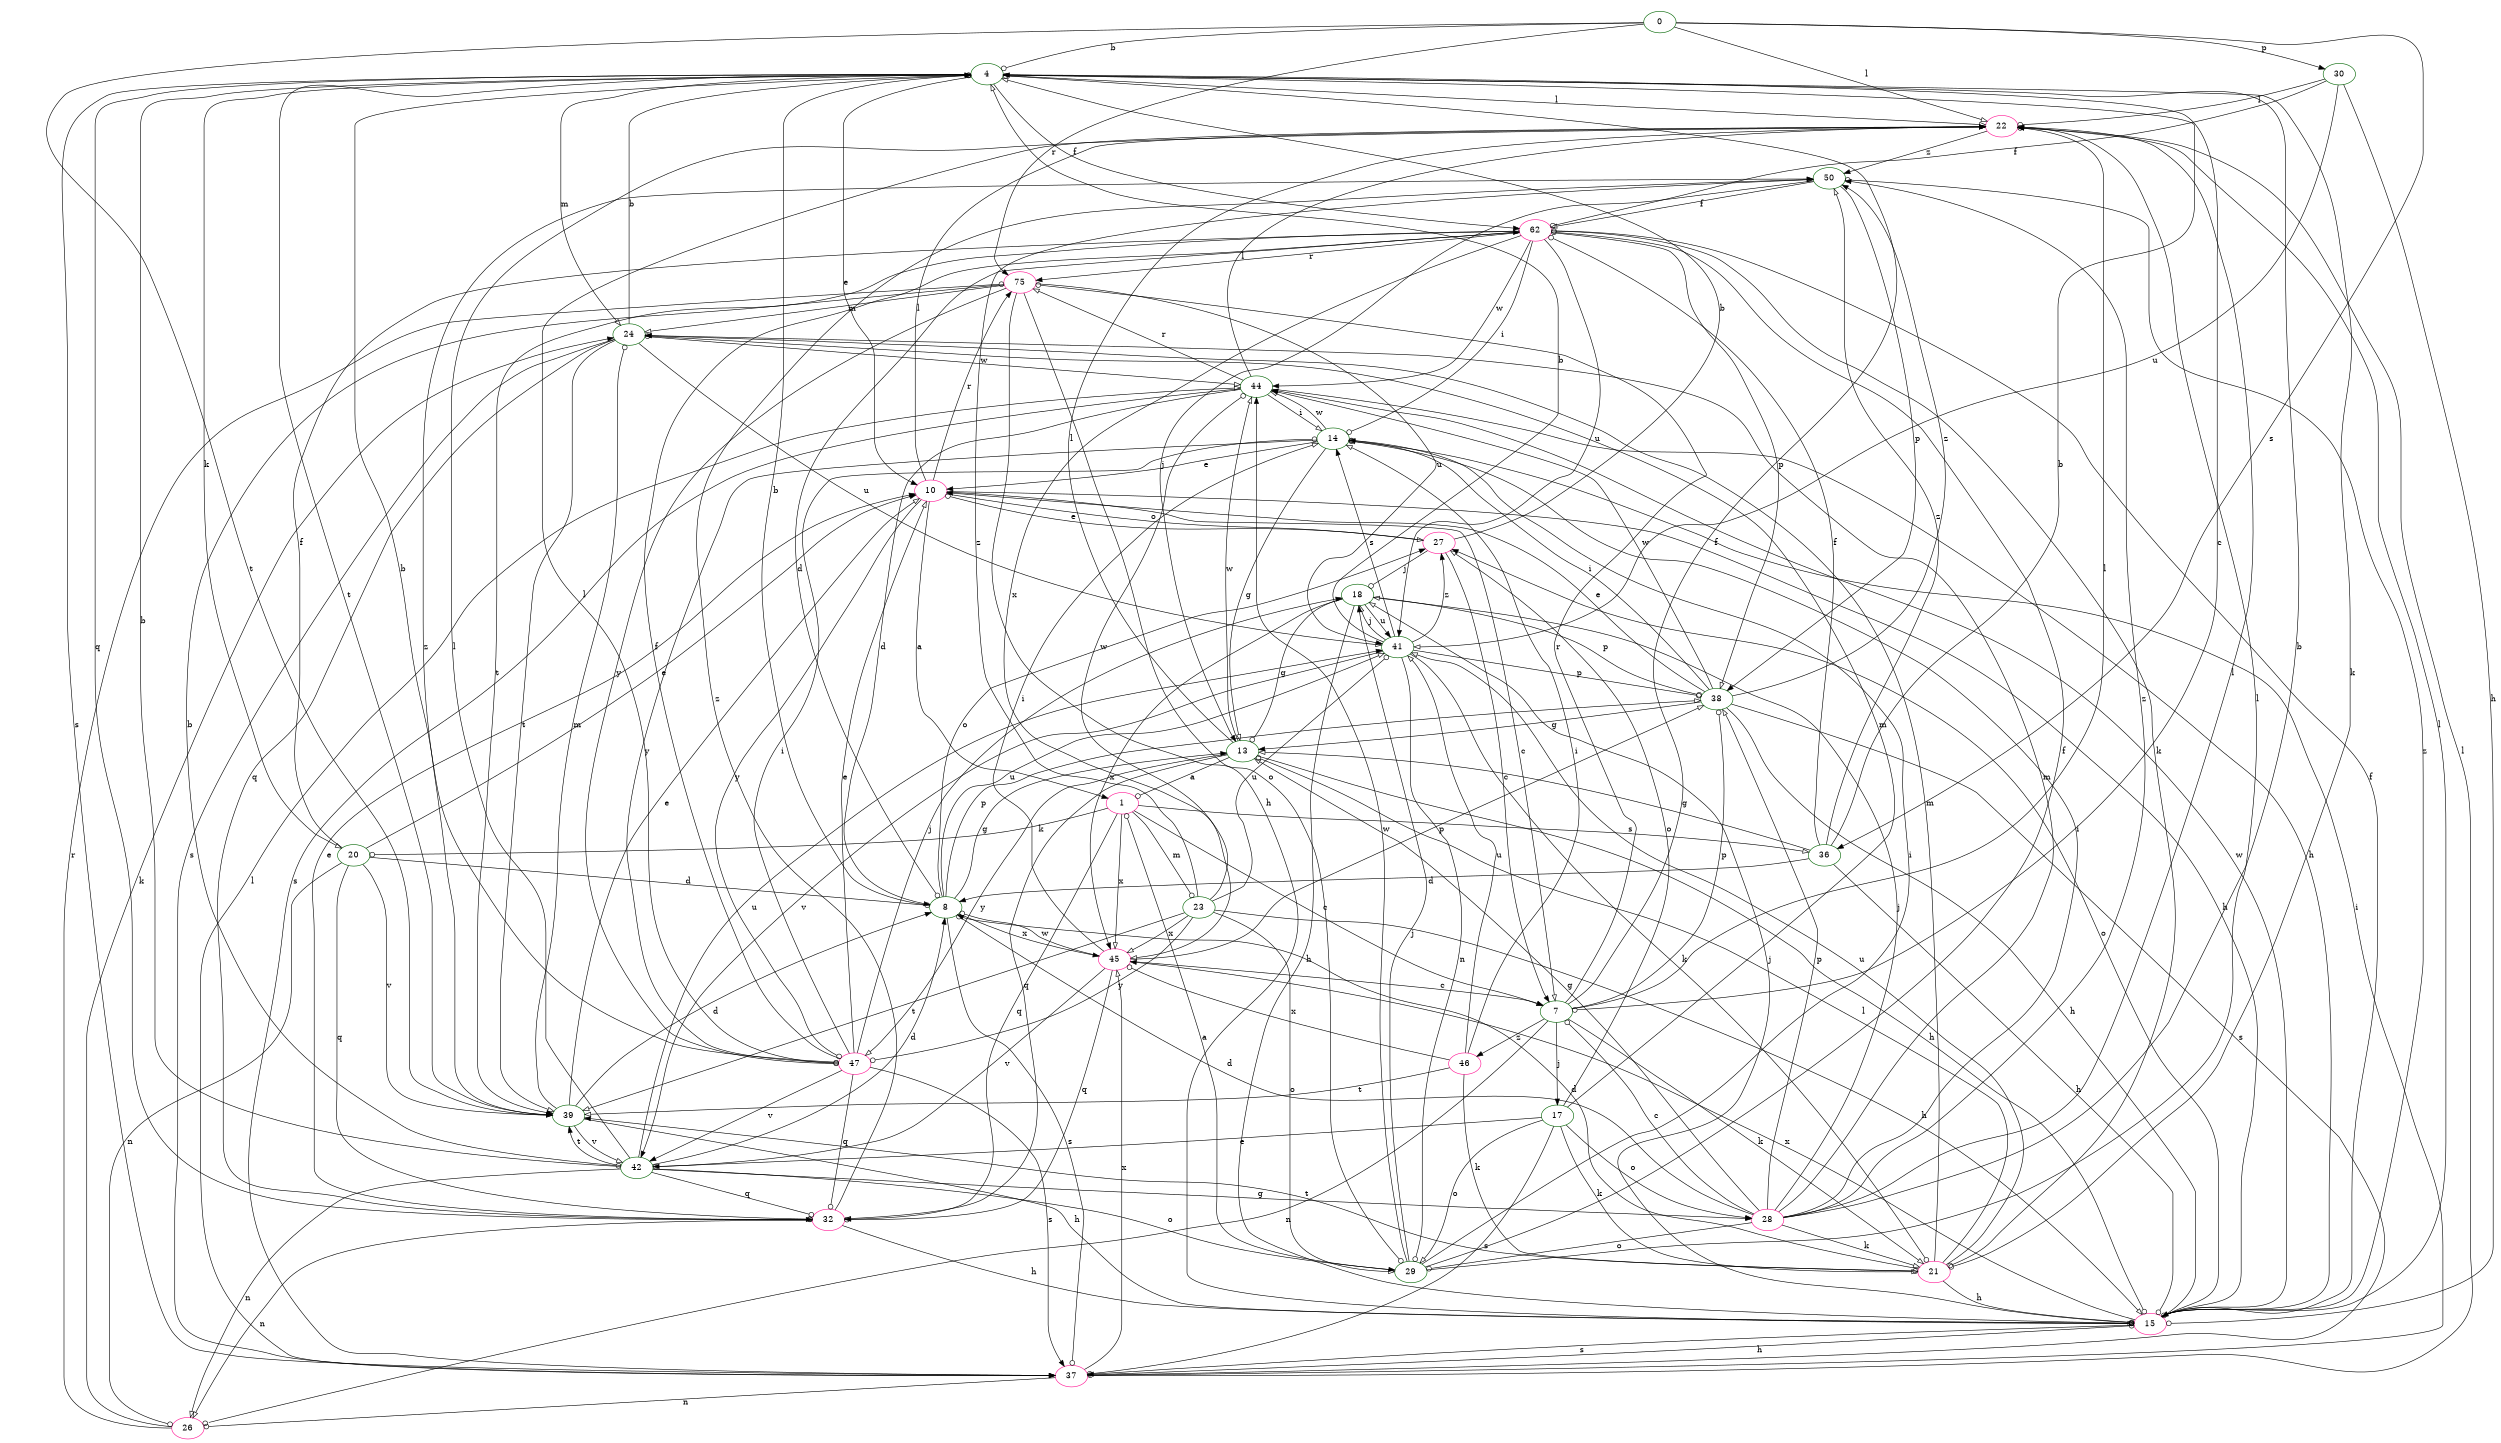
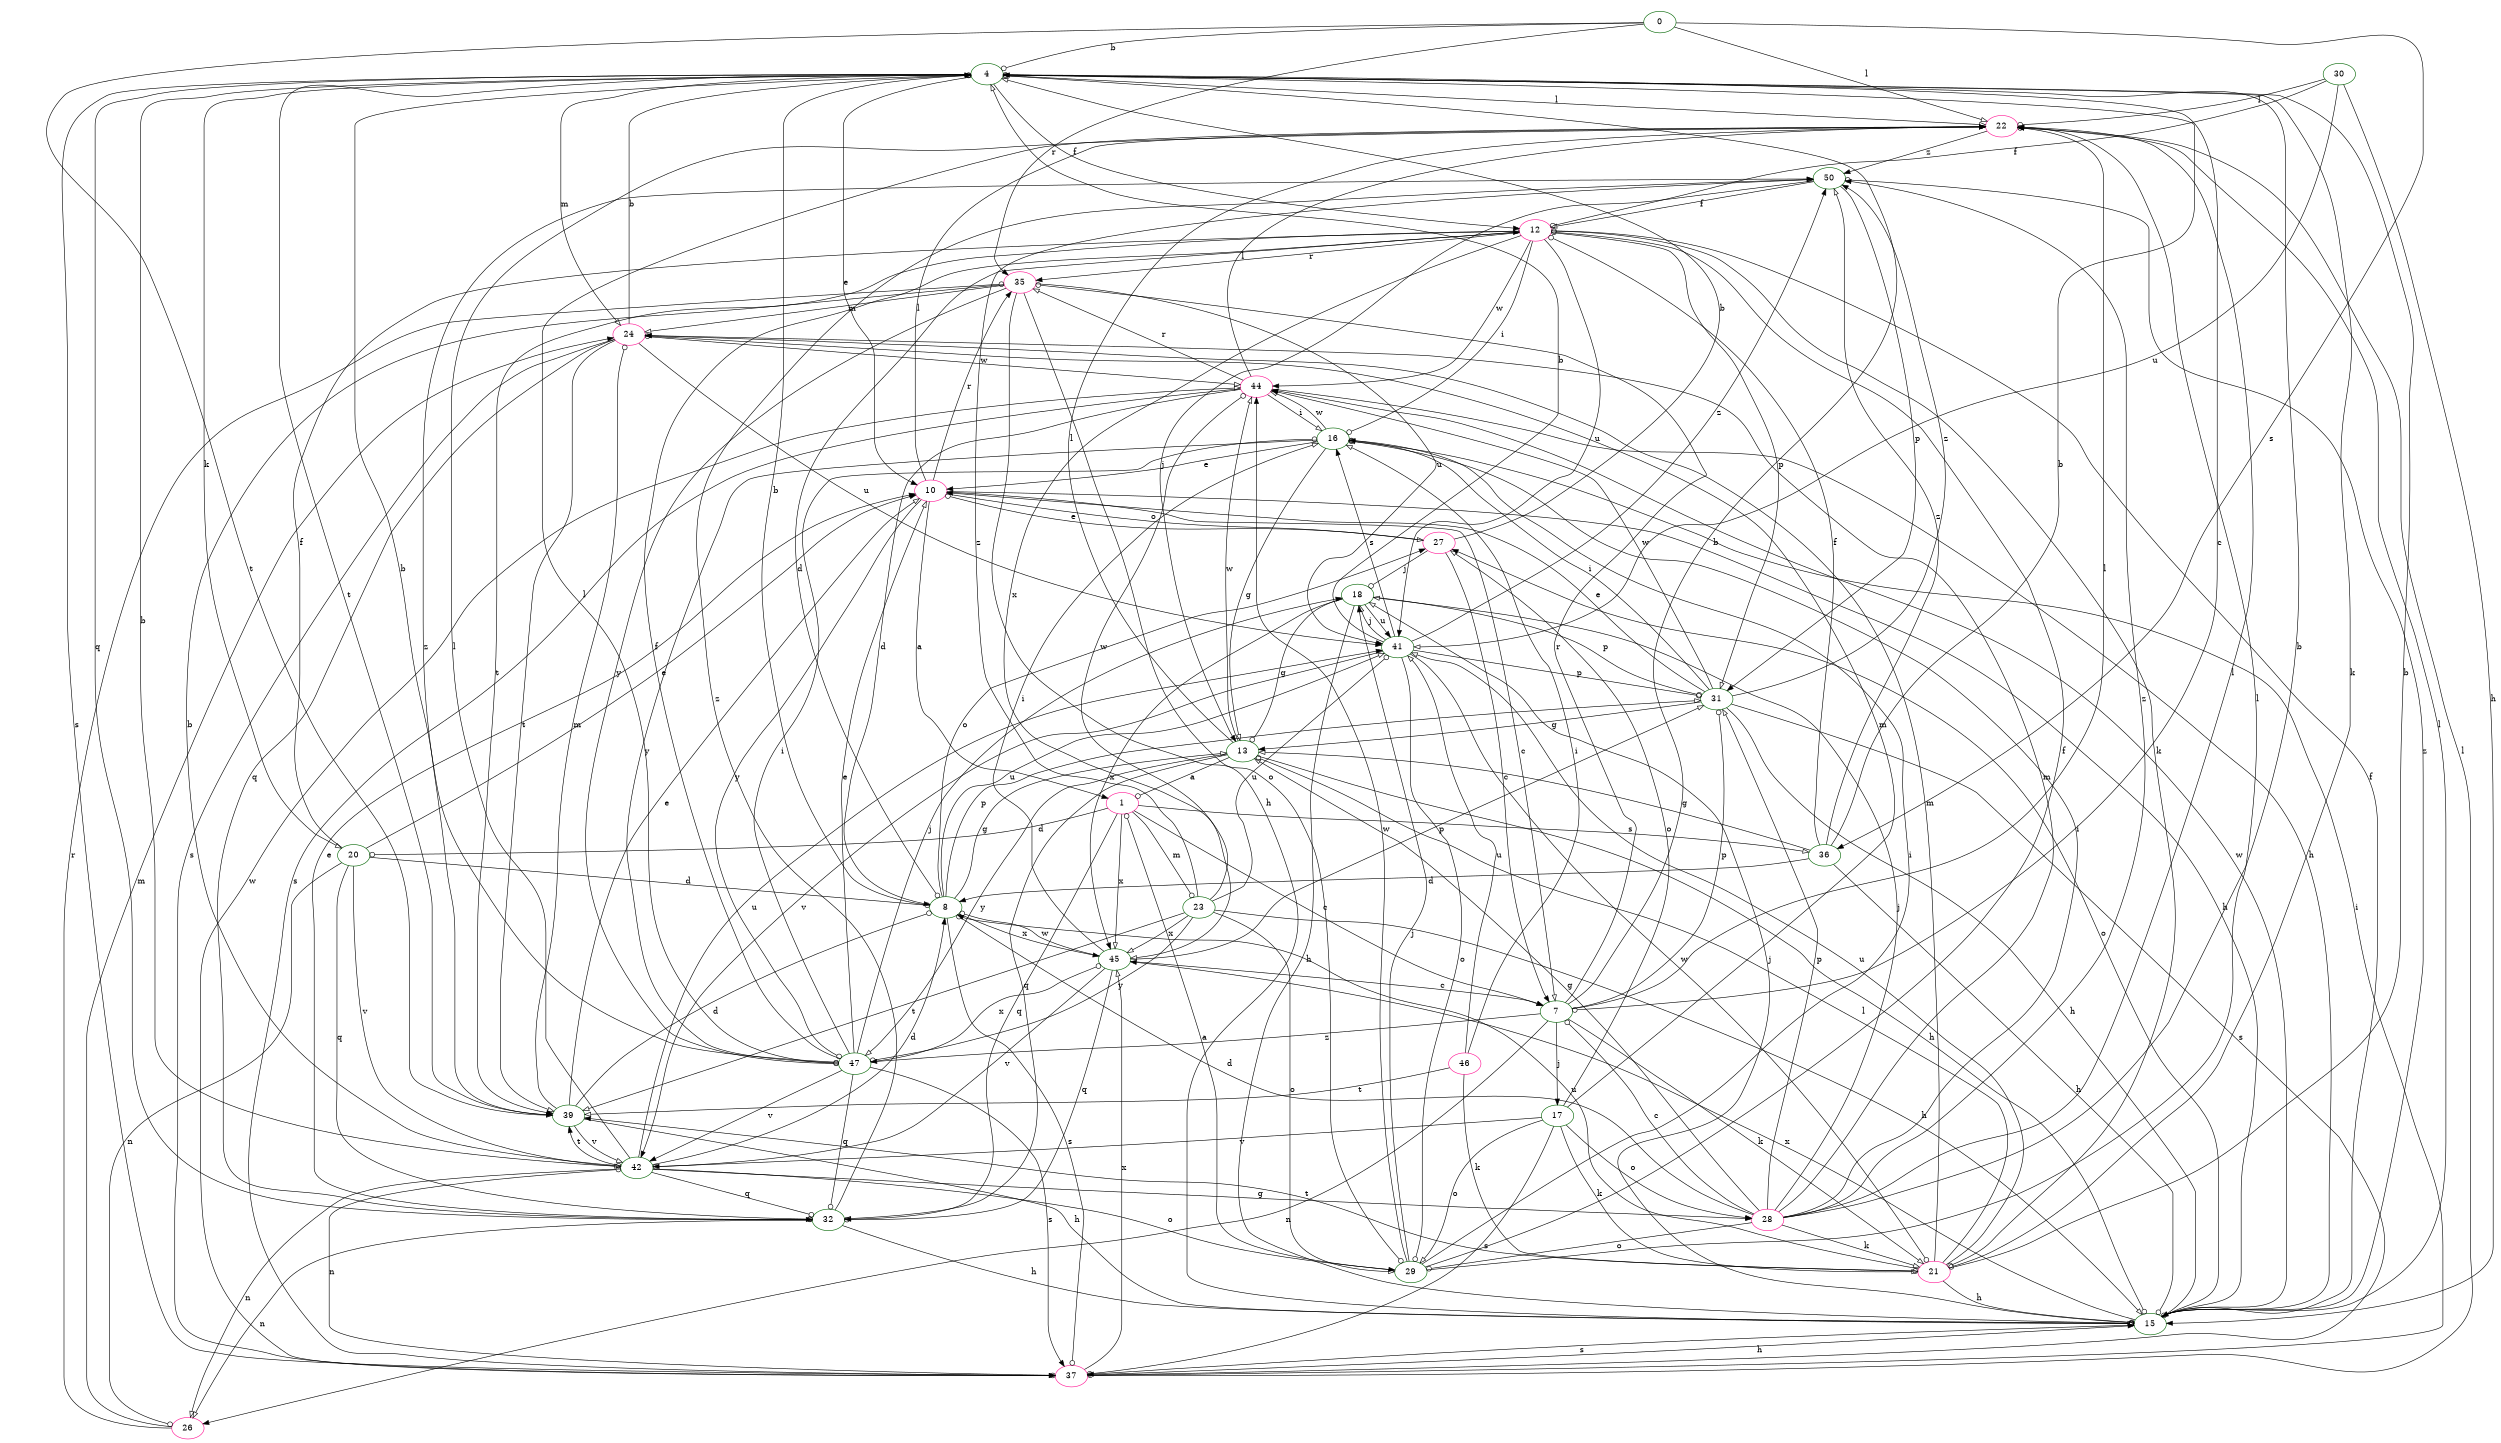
(1999, 30) -> none
none -> (2360, 160)
(1535, 230) -> (1535, 230)
(1020, 282) -> (1020, 282)
(629, 335) -> (629, 335)
(1256, 387) -> (1256, 387)
(1333, 439) -> (1333, 439)
(1716, 543) -> (1716, 543)
(981, 558) -> (981, 558)
(1440, 612) -> (1670, 466)
(1717, 699) -> (1717, 699)
(74, 720) -> (74, 720)
(1054, 778) -> (1054, 778)
(2493, 828) -> (2493, 828)
(1041, 829) -> (1041, 829)
(142, 881) -> (142, 881)
(253, 881) -> (253, 881)
(1115, 960) -> (1115, 960)
(1463, 960) -> (1463, 960)
(1685, 960) -> (1685, 960)
(739, 989) -> (739, 989)
(1296, 1023) -> (982, 1013)
(1513, 1036) -> (1209, 1042)
(387, 1053) -> (392, 1096)
(855, 1064) -> (855, 1064)
(1574, 1090) -> (1574, 1090)
(1242, 1142) -> (1242, 1142)
(828, 1220) -> (828, 1220)
(904, 1270) -> (904, 1270)
(2150, 1324) -> (2150, 1324)
(1609, 1353) -> (1609, 1353)
(632, 1402) -> (519, 1356)
